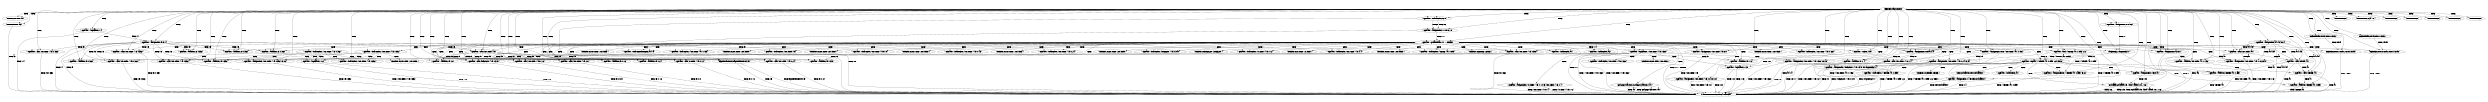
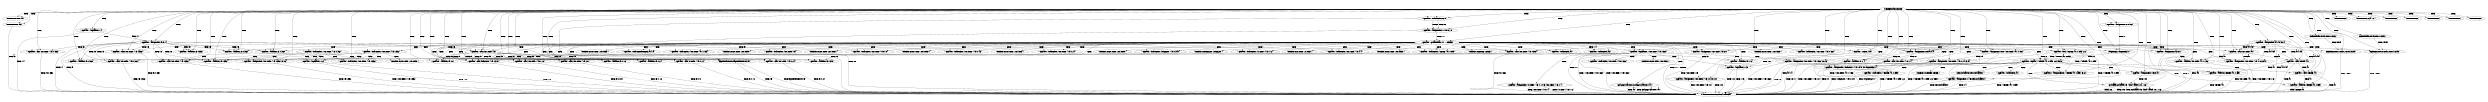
(1893, 9) -> (1893, 9)
